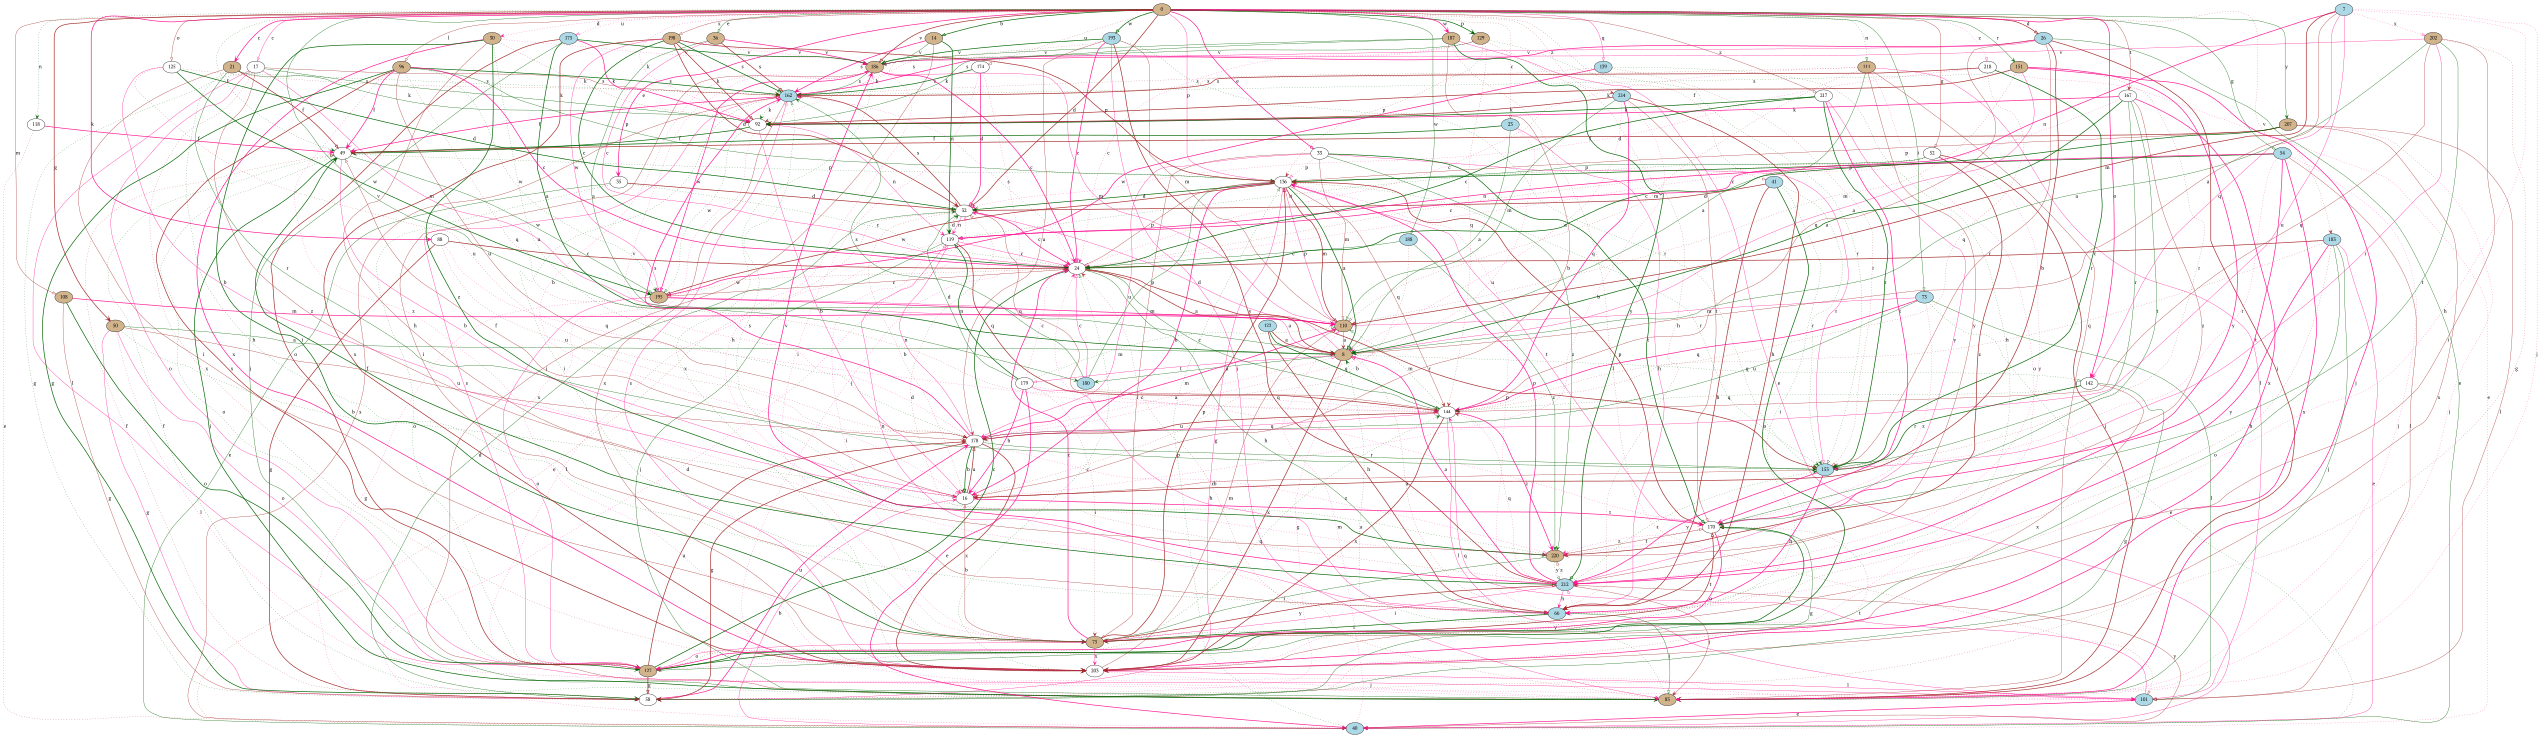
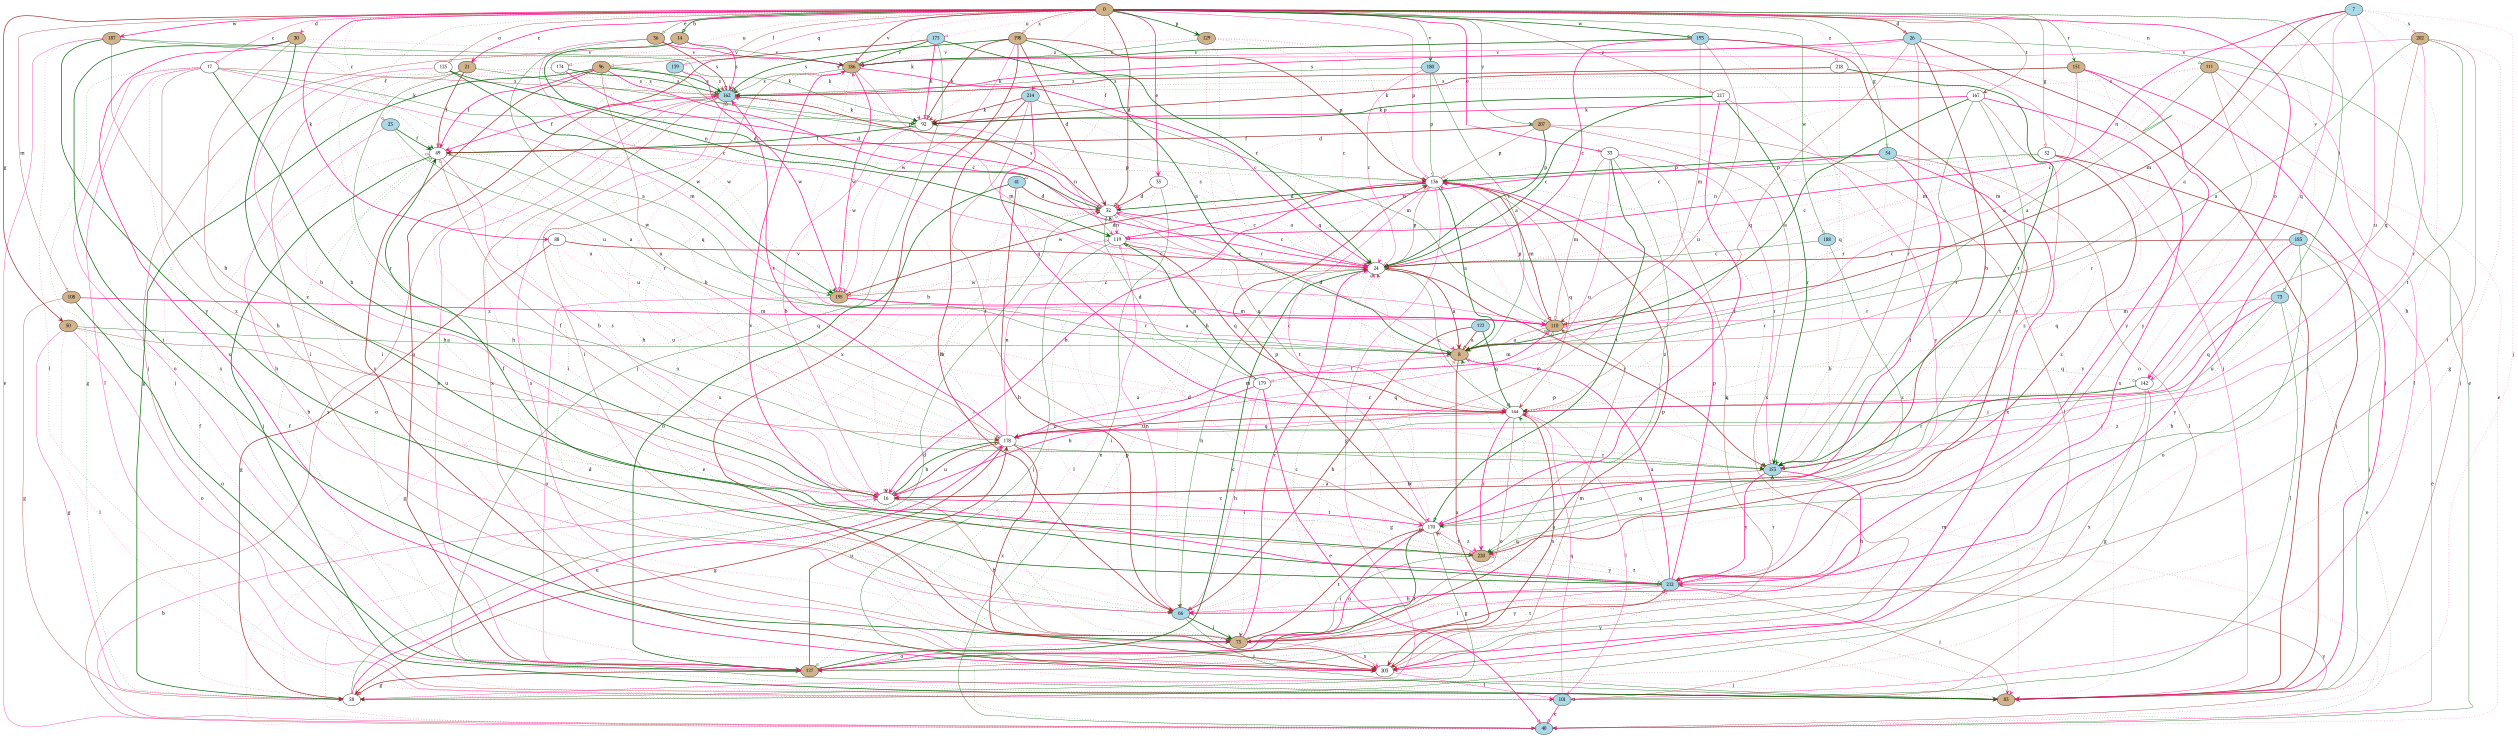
(36, 125) -> none
(498, 208) -> (628, 219)
none -> (493, 347)
(1204, 369) -> (1513, 212)
none -> (1198, 655)
